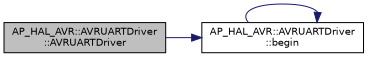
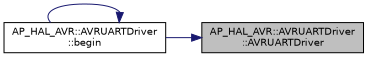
(179, 38) -> (179, 38)
